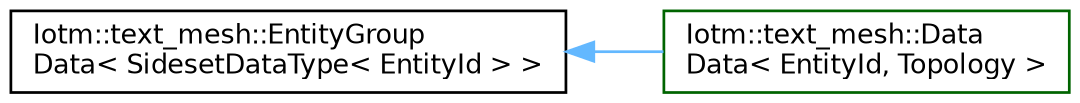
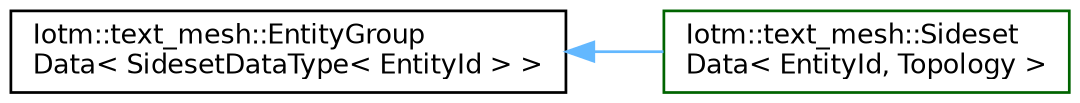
(867, 52) -> (867, 52)
